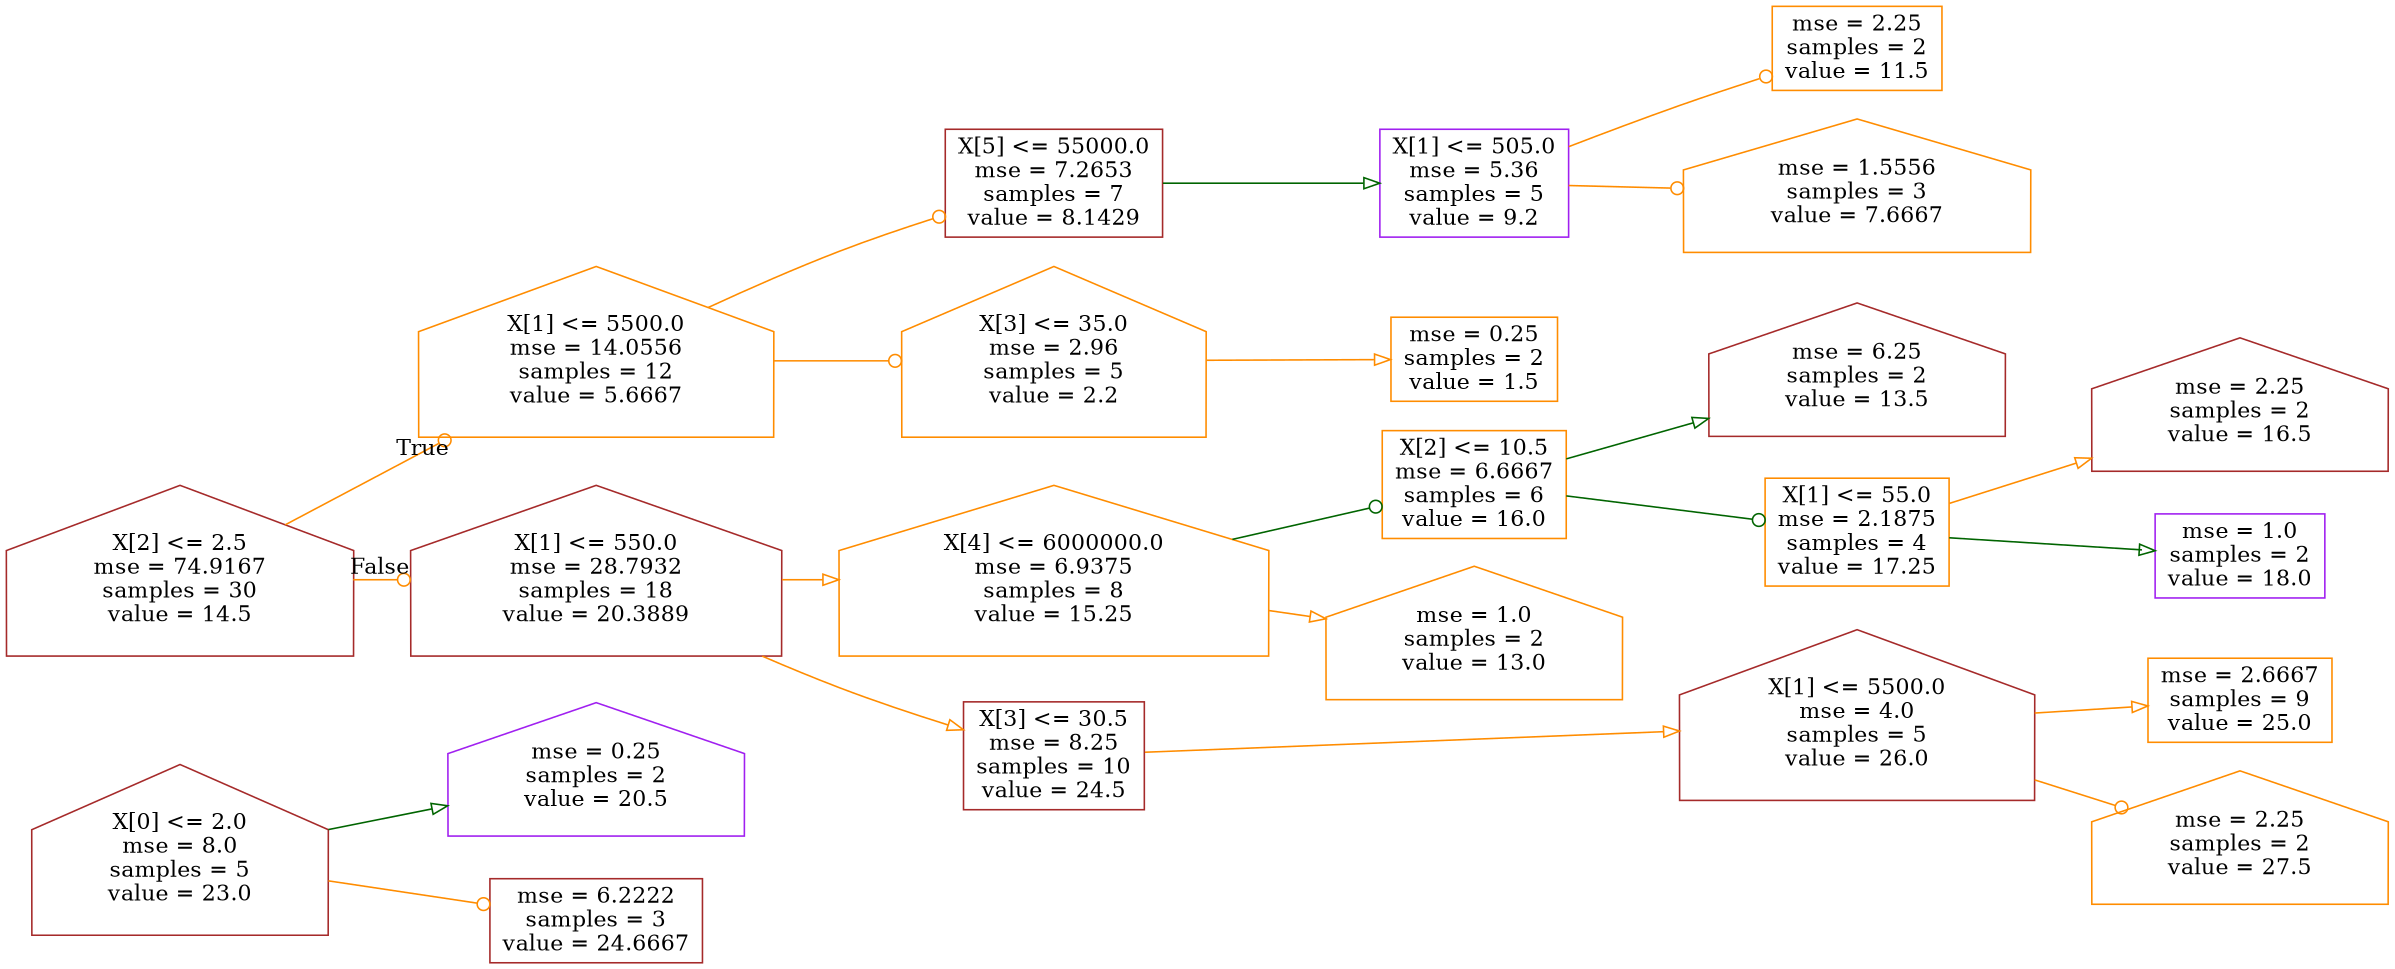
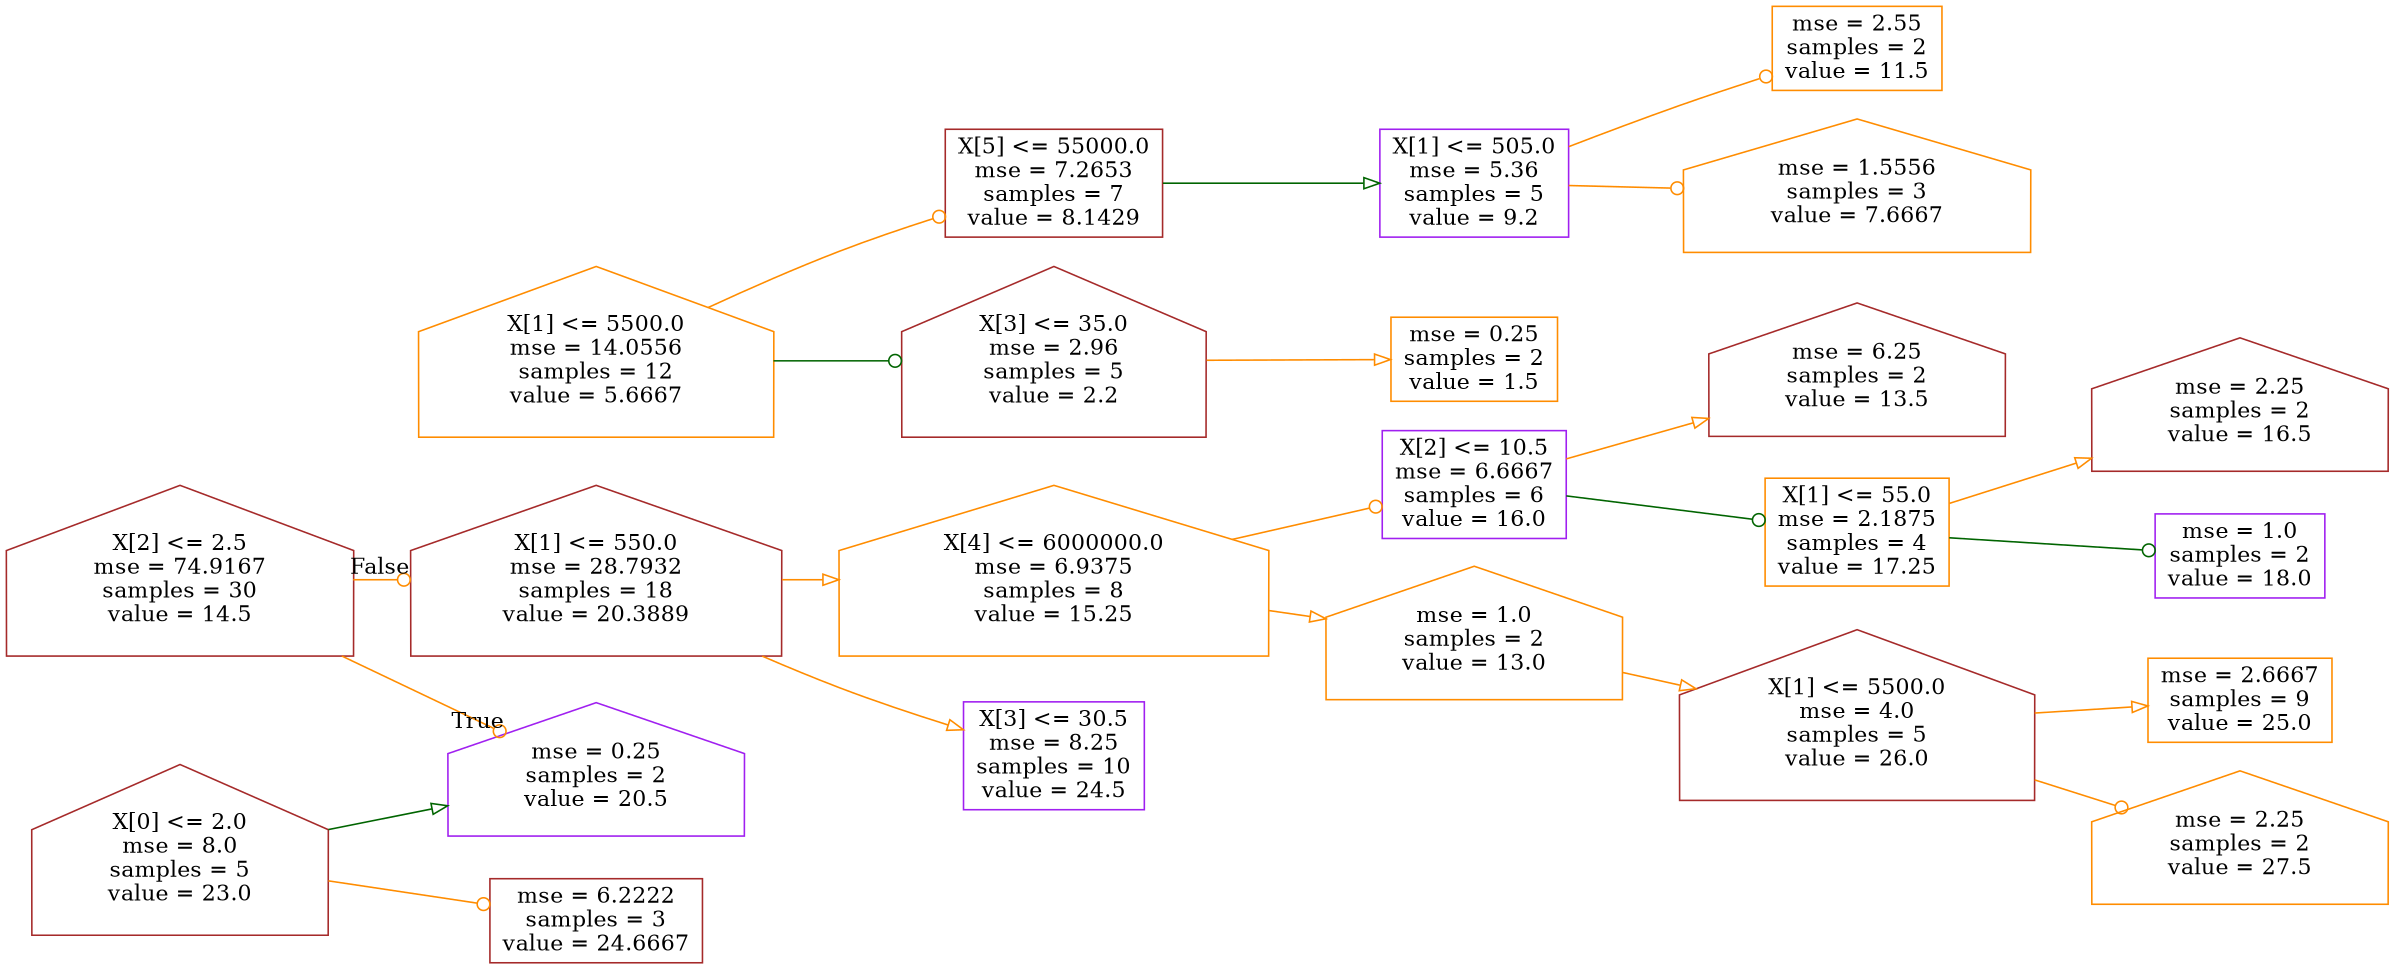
(1857, 48) -> (1857, 48)
(831, 361) -> (831, 361)
(1054, 361) -> (1054, 361)
(1630, 441) -> (1630, 441)
(362, 484) -> (418, 692)
(1474, 485) -> (1474, 485)
(1301, 524) -> (1301, 524)
(2046, 544) -> (2046, 544)
(1404, 742) -> (1651, 679)
(1054, 756) -> (1054, 756)
